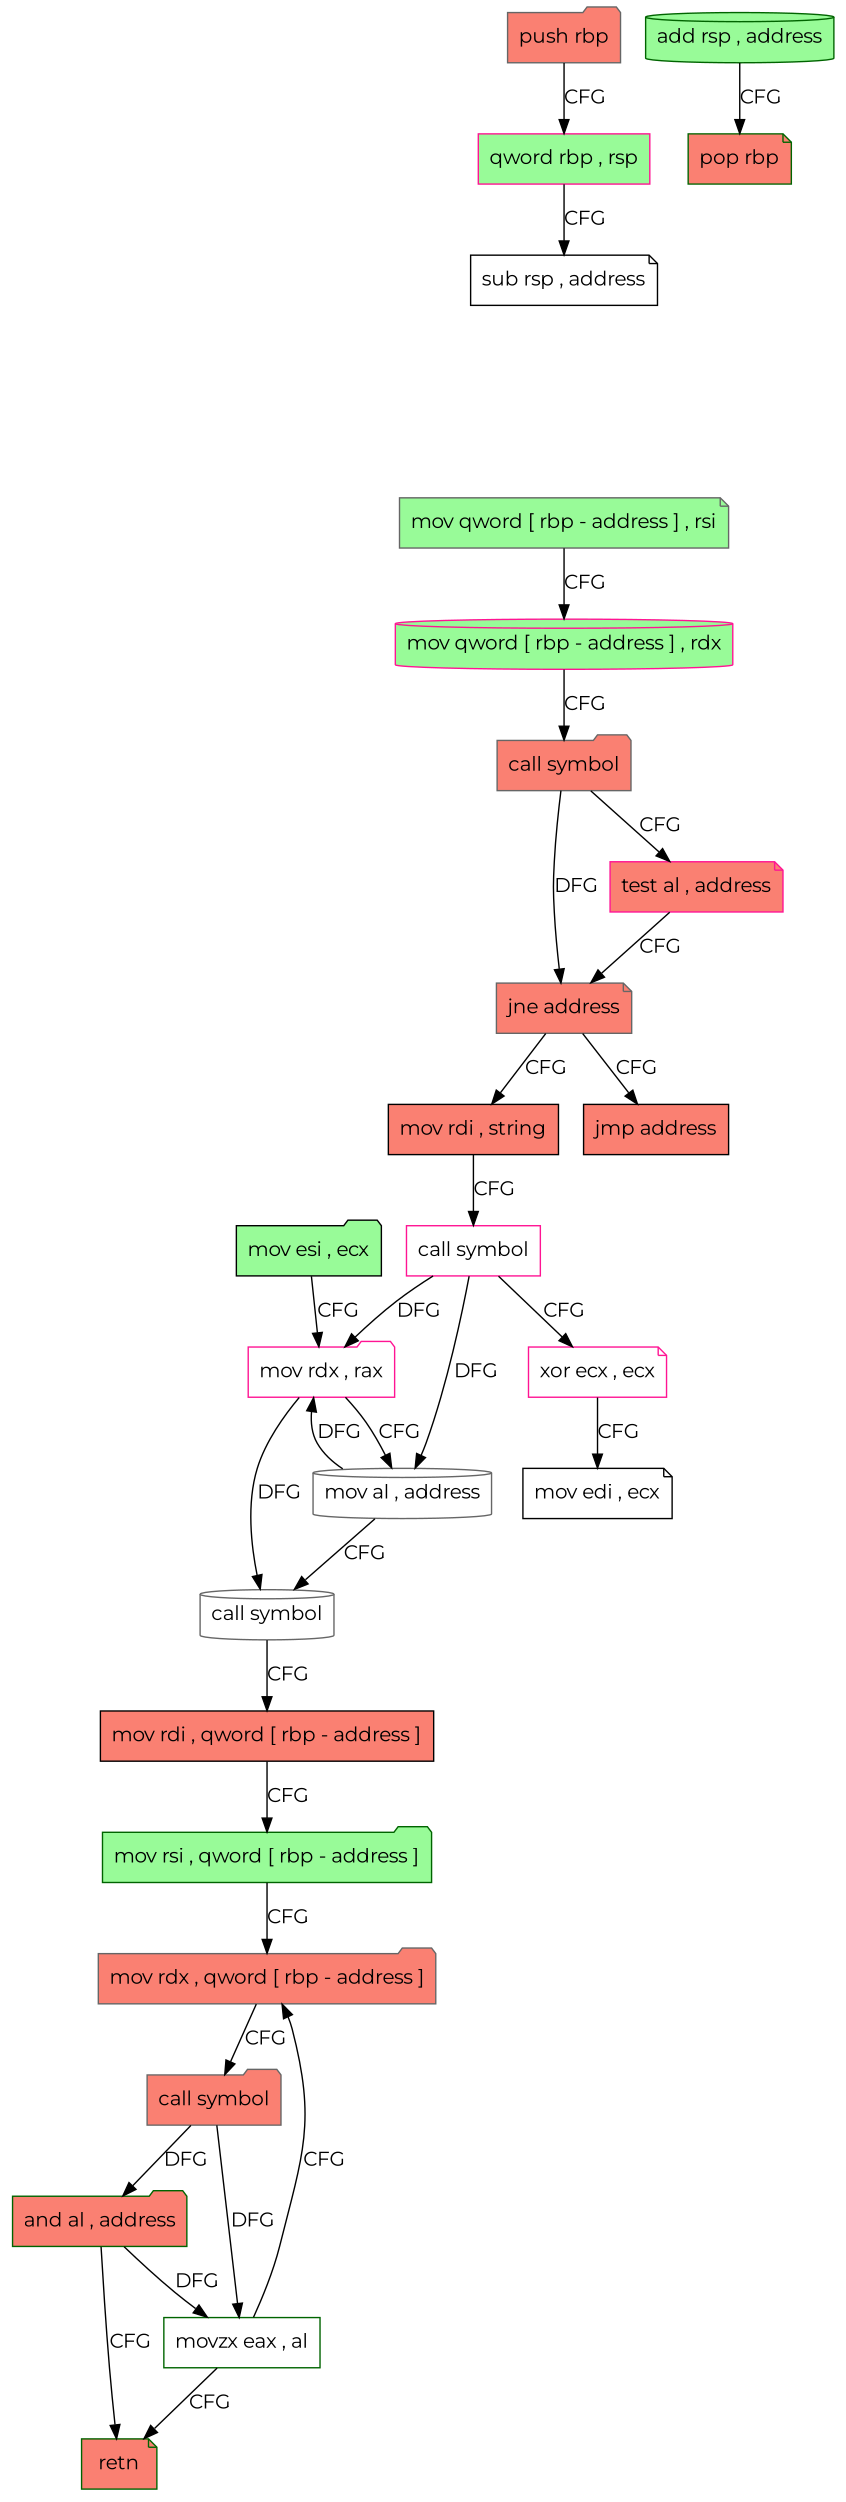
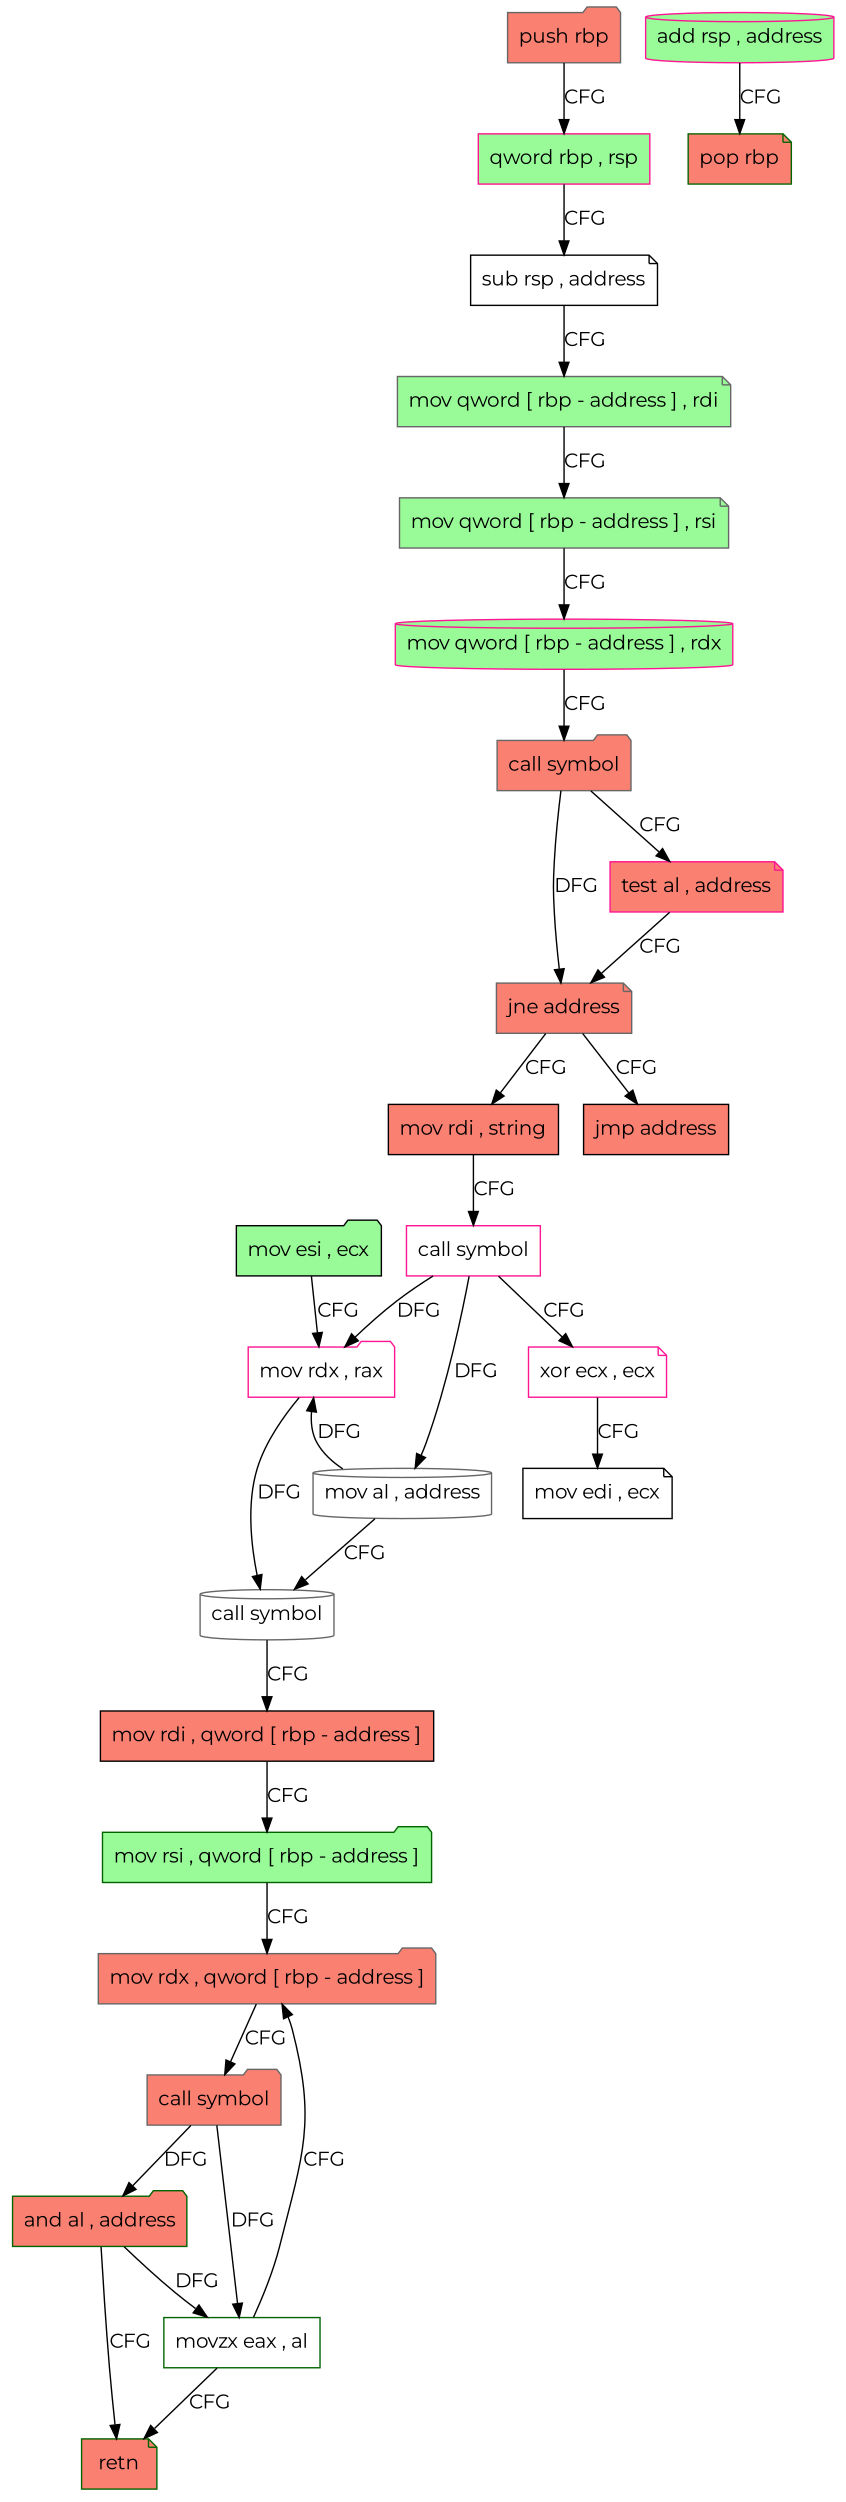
(740, 38) -> (740, 38)
none -> (564, 402)
(368, 1425) -> none
